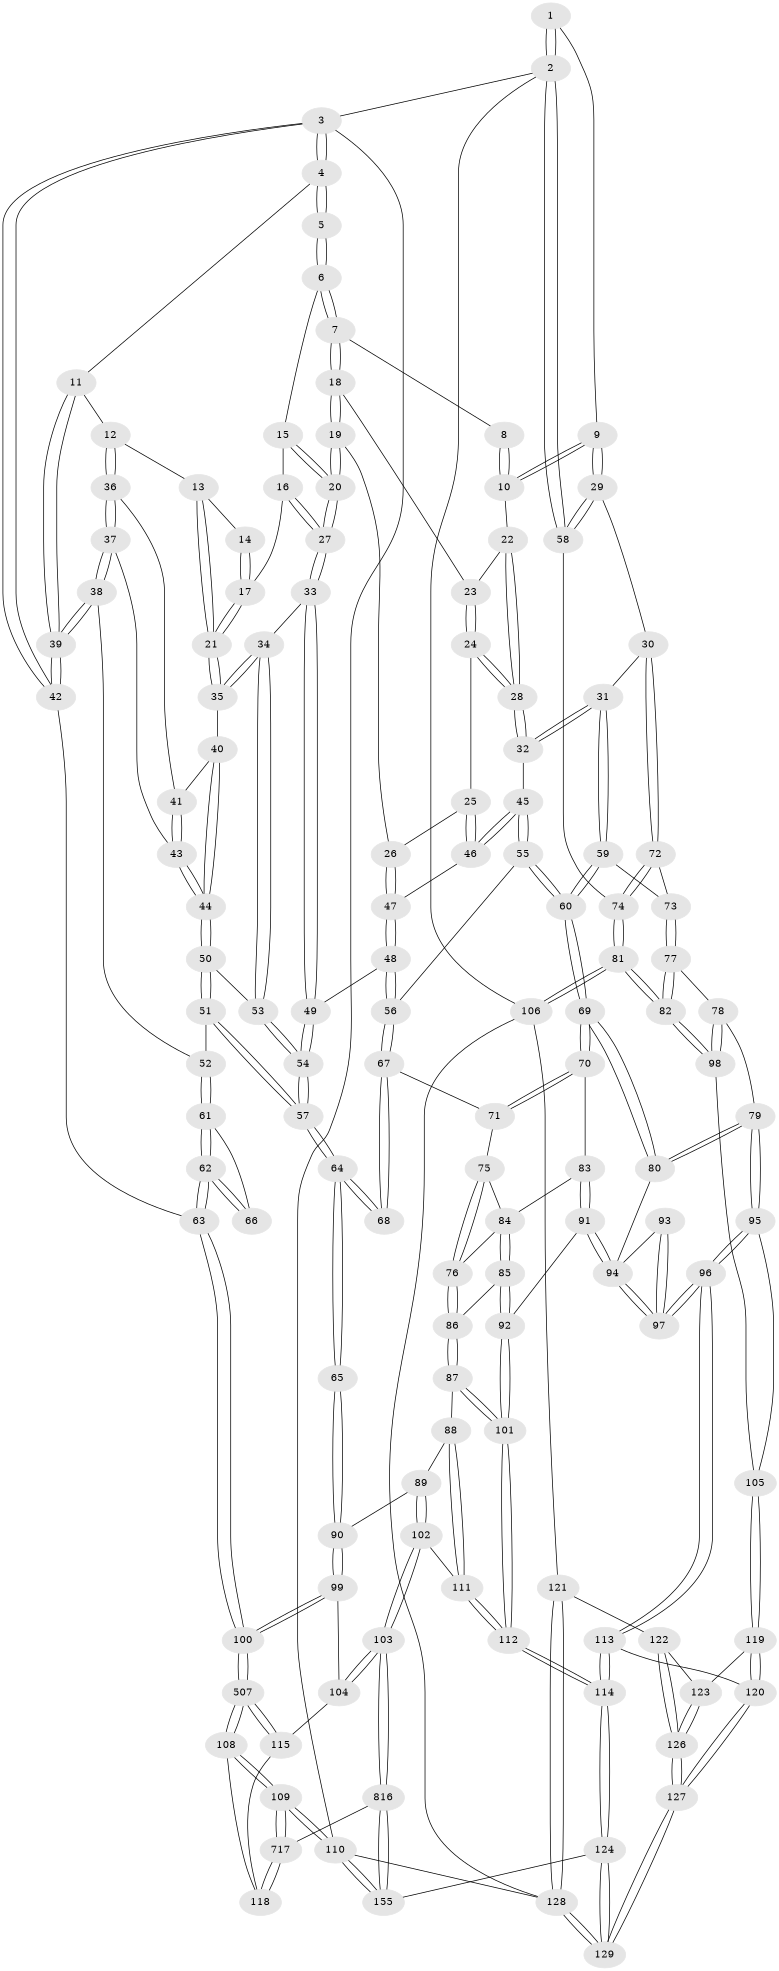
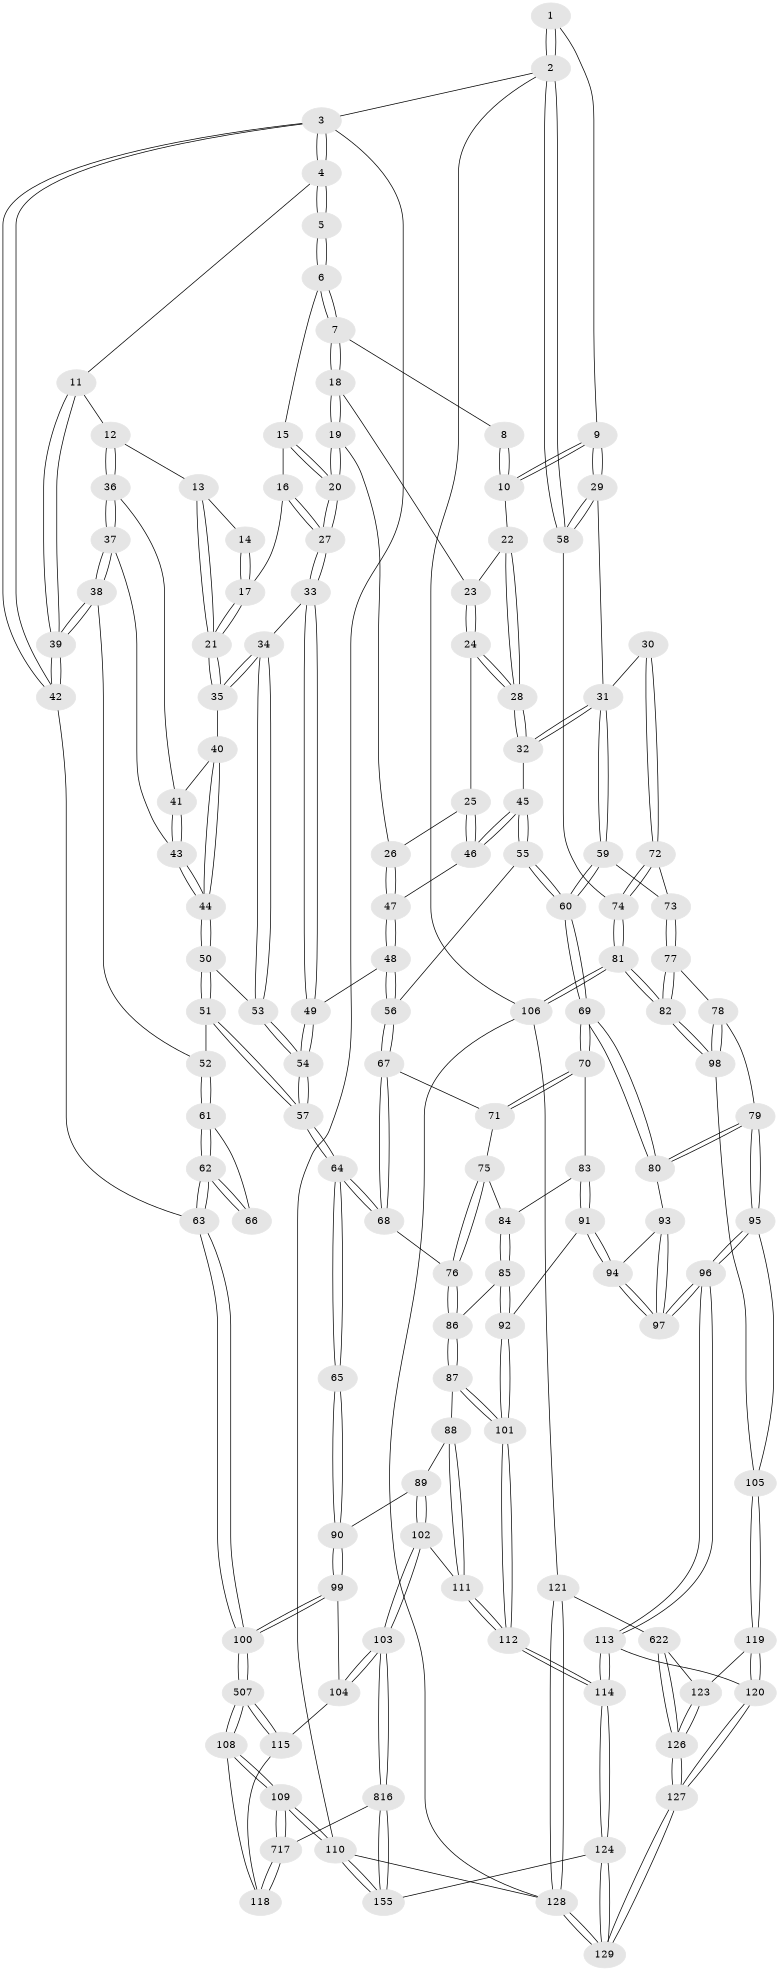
(626, 565) -> (600, 592)
(634, 1221) -> (660, 1195)
(479, 1247) -> (415, 1245)
(659, 1640) -> (659, 1640)
